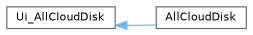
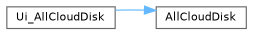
(141, 25) -> (130, 10)
